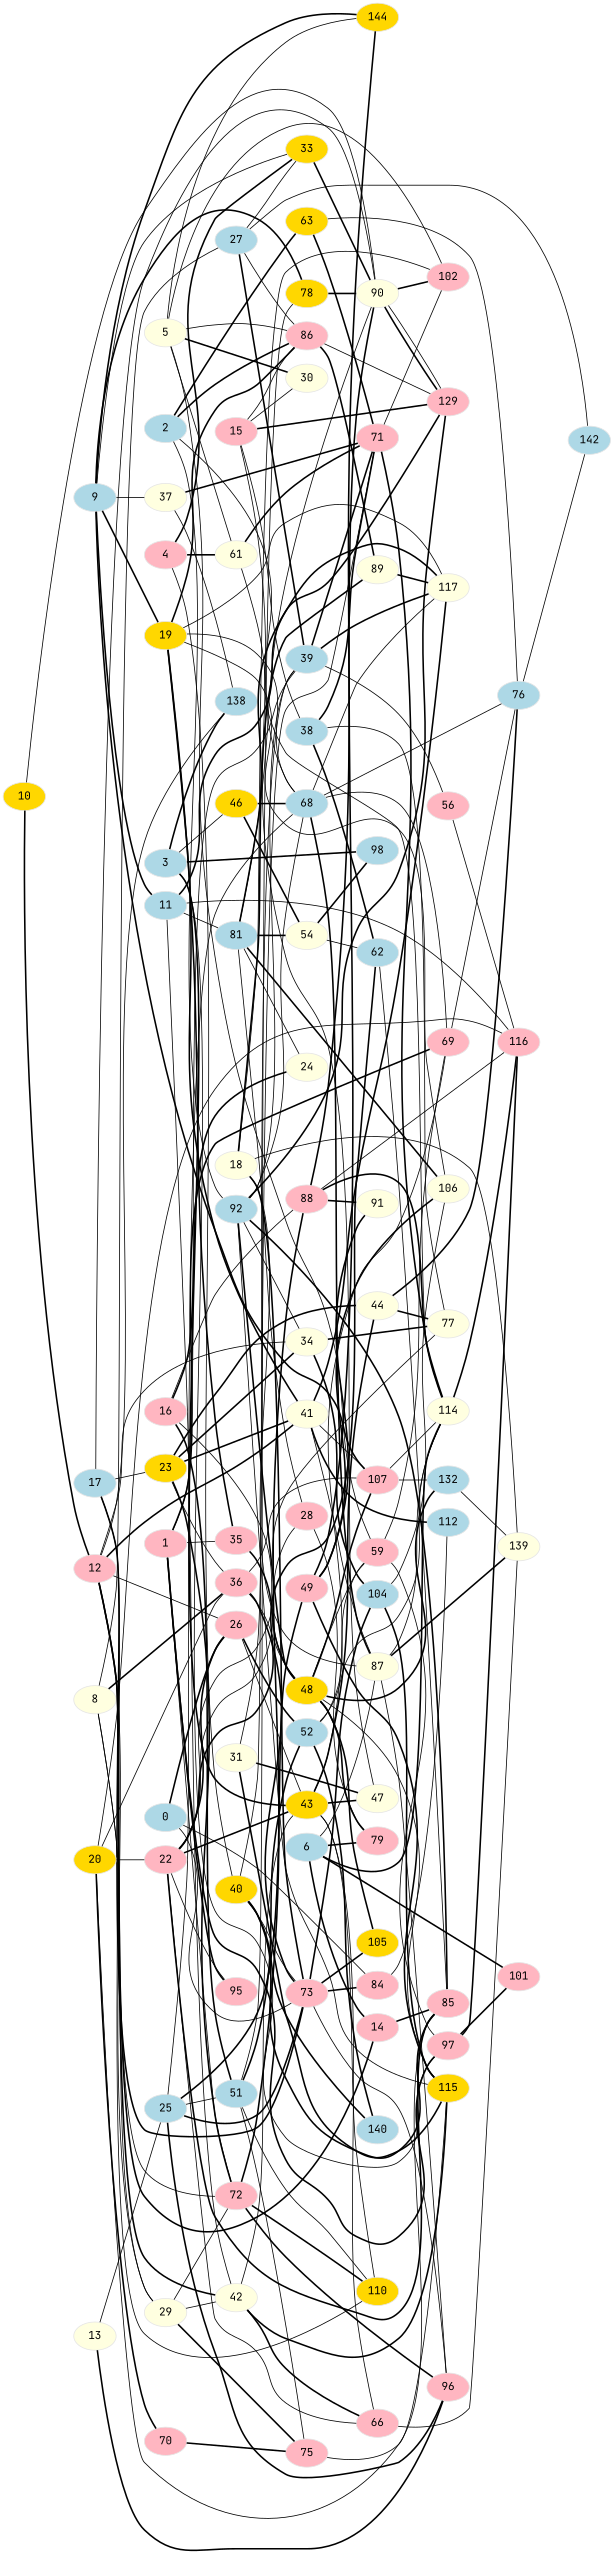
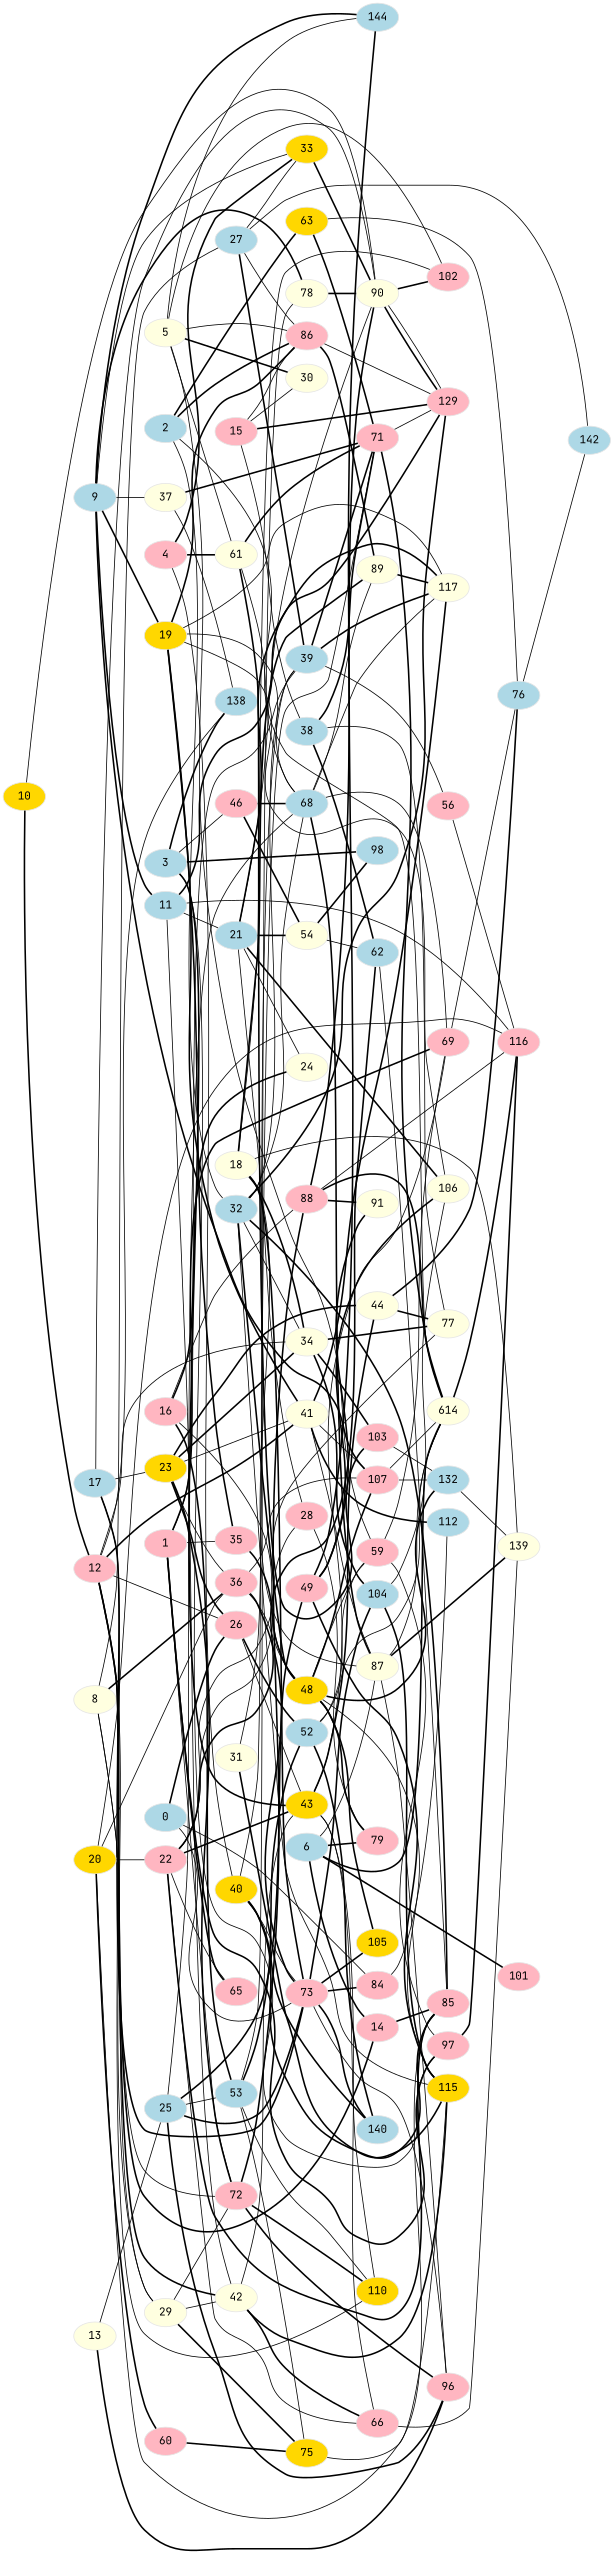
(377, 17) -> (377, 17)
(307, 293) -> (307, 293)
(411, 361) -> (413, 420)
(395, 759) -> (343, 687)
(236, 804) -> (236, 804)
(236, 935) -> (236, 935)
(236, 1209) -> (236, 1209)
none -> (281, 1242)
(448, 1411) -> (448, 1411)
none -> (377, 1438)
(236, 1441) -> (236, 1441)
(202, 1743) -> (195, 1549)
(377, 1799) -> none
(236, 1992) -> (236, 1992)
(483, 2011) -> none
none -> (343, 2068)
(236, 2094) -> (236, 2094)
(166, 2441) -> (166, 2441)
(307, 2453) -> (307, 2453)
